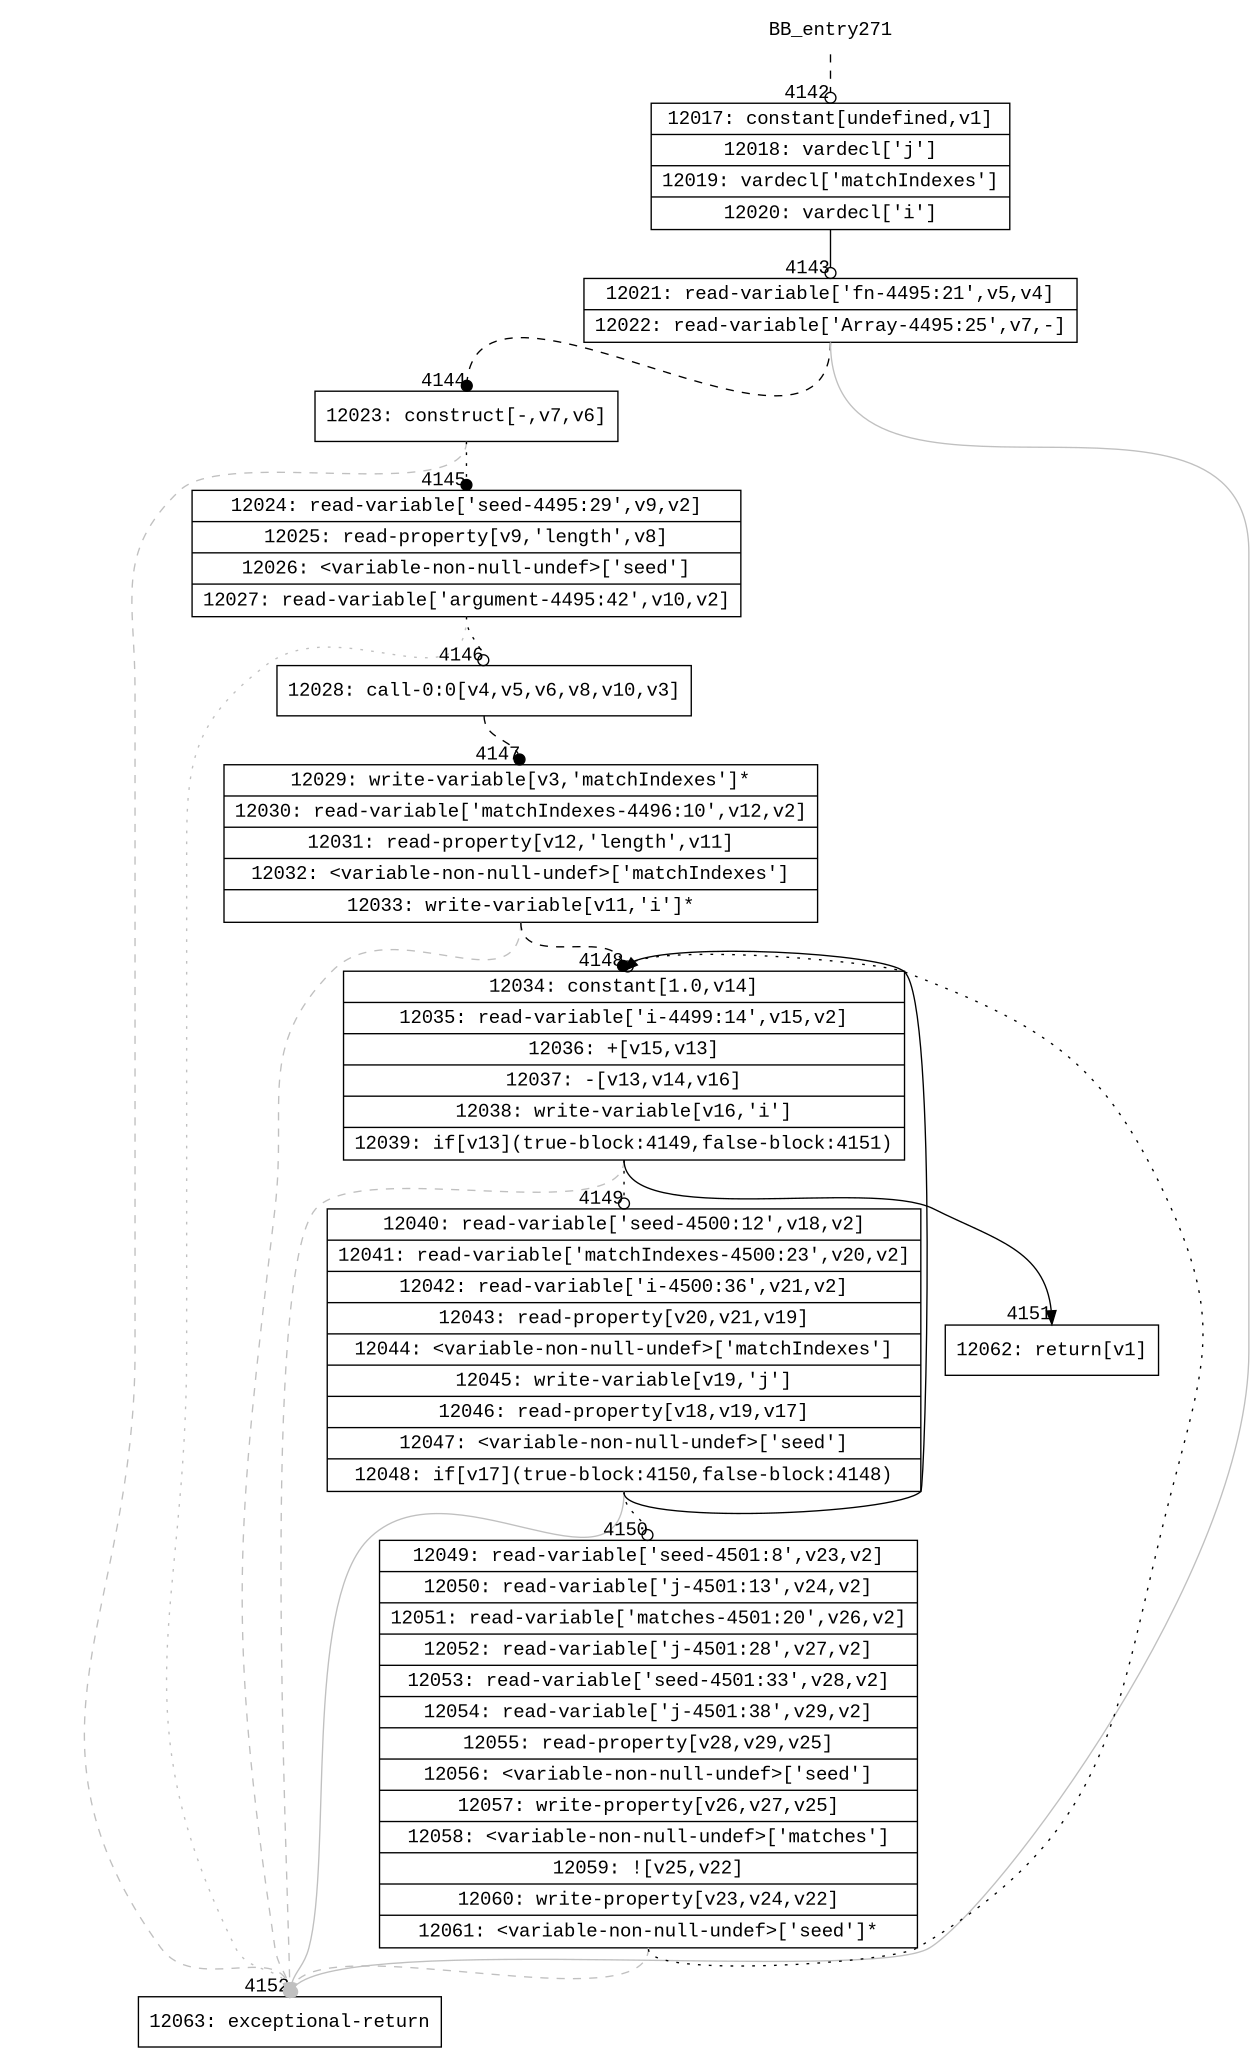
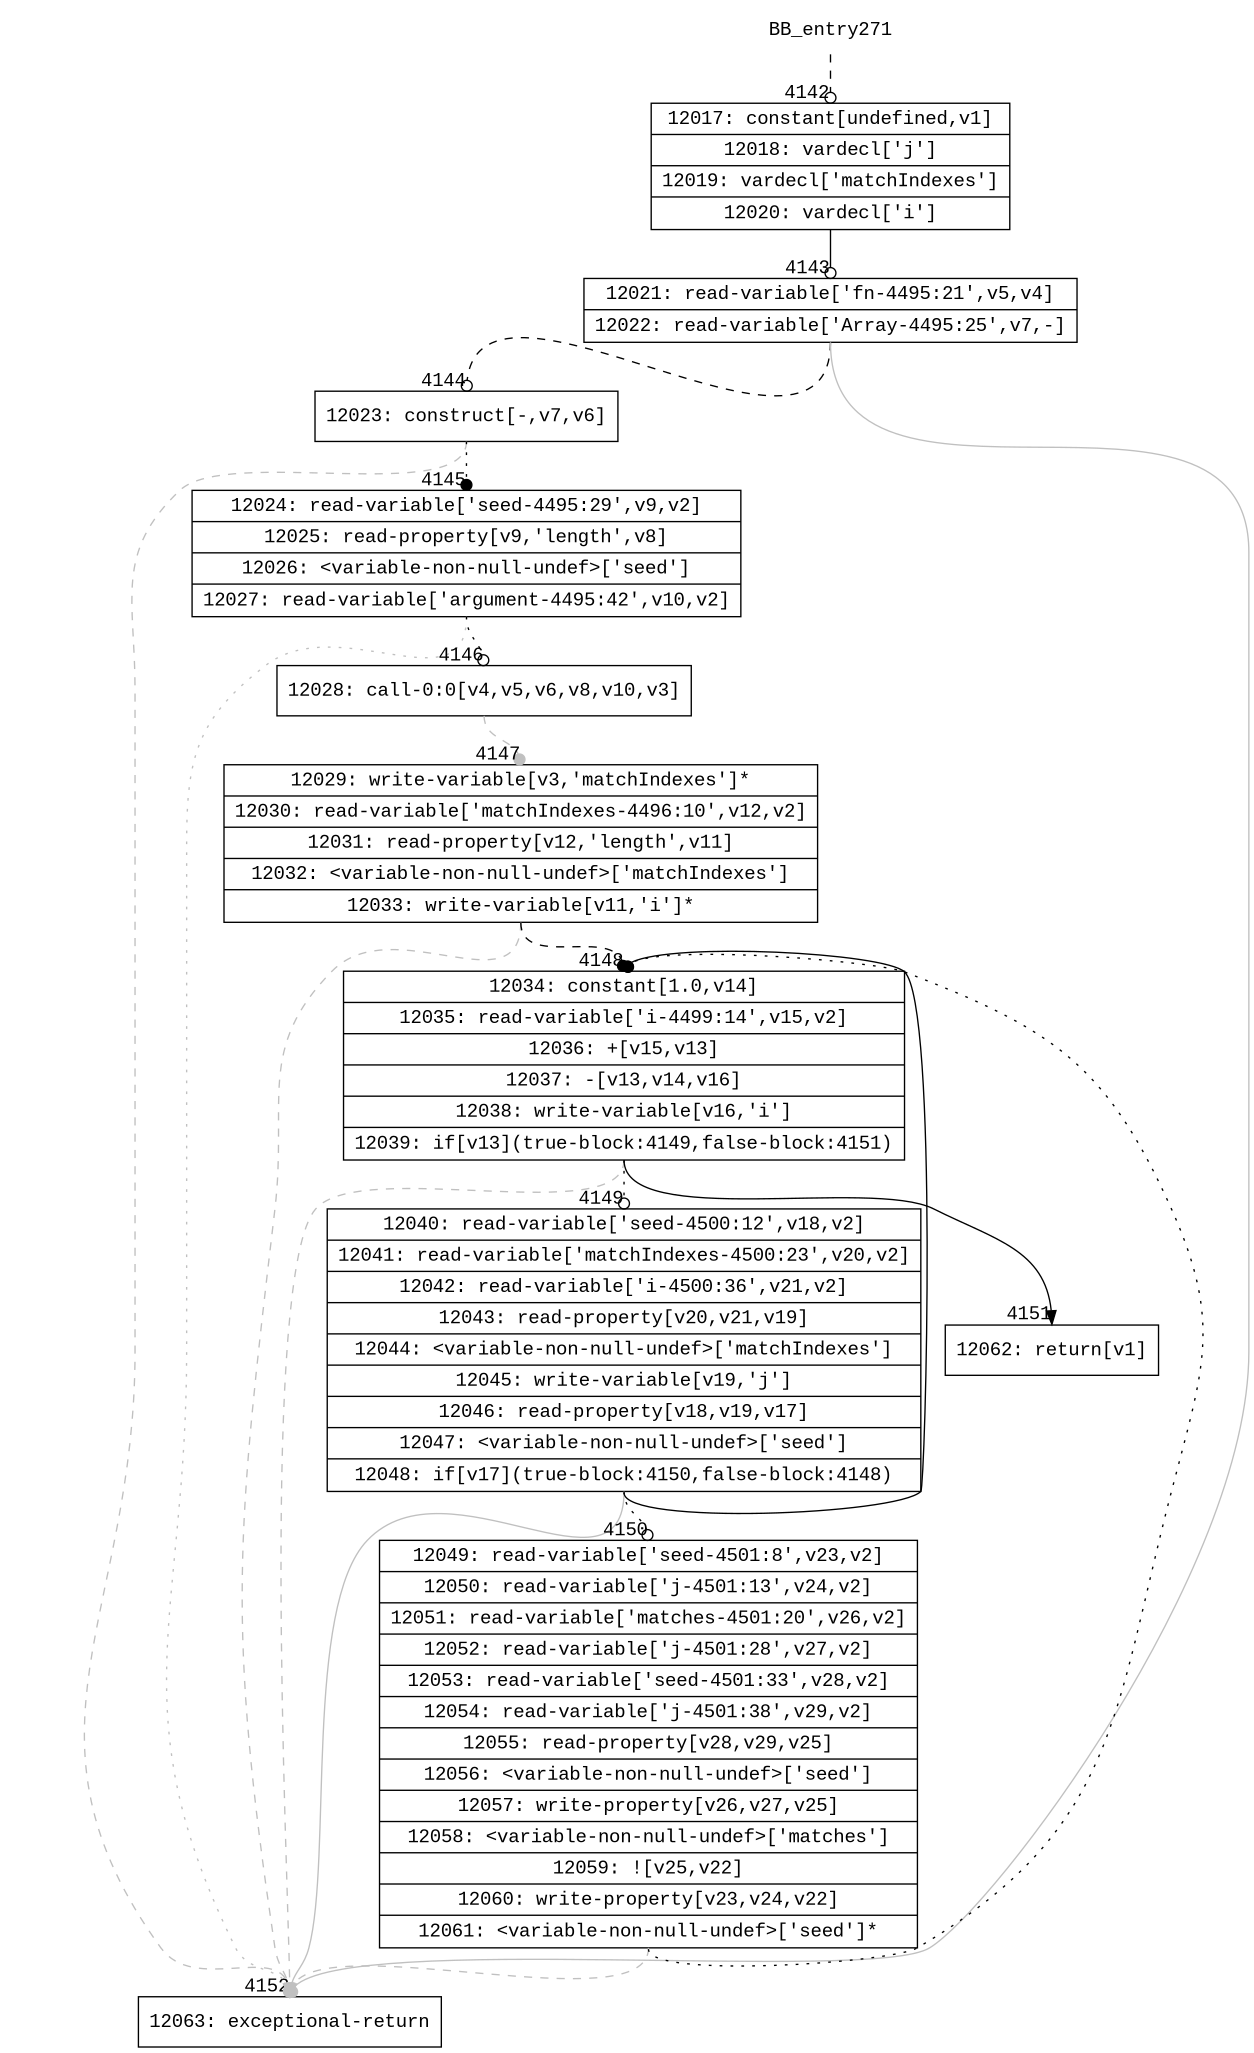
(654, 368) -> (654, 368)
(498, 737) -> (498, 737)
(1186, 1435) -> (1186, 1435)
